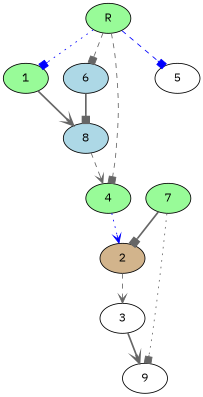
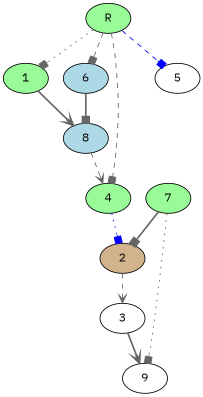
(71, 46) -> (71, 46)
(114, 224) -> (114, 224)
